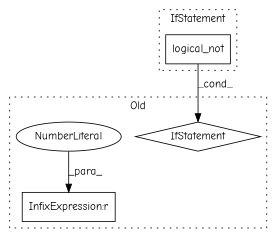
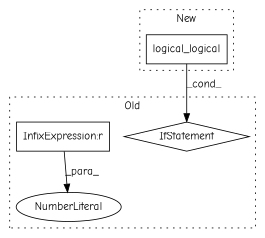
(198, 19) -> (187, 19)
(198, 49) -> (187, 49)
(69, 168) -> (66, 168)
